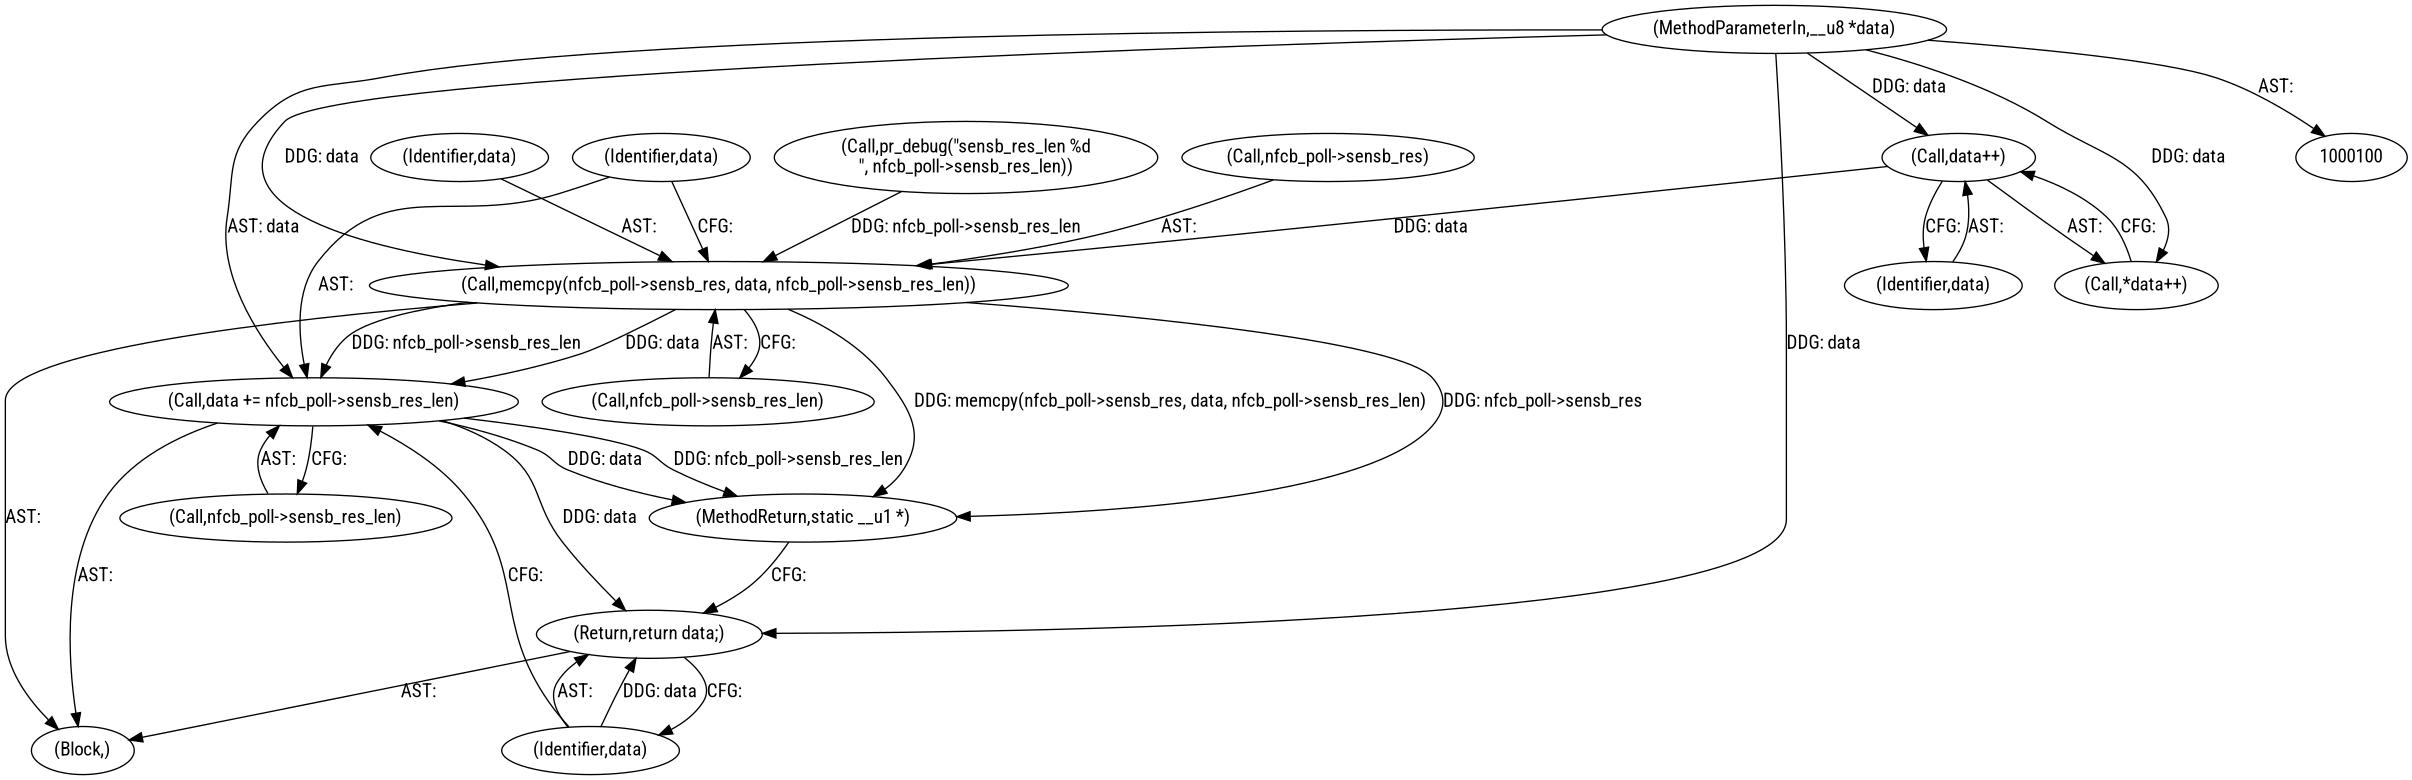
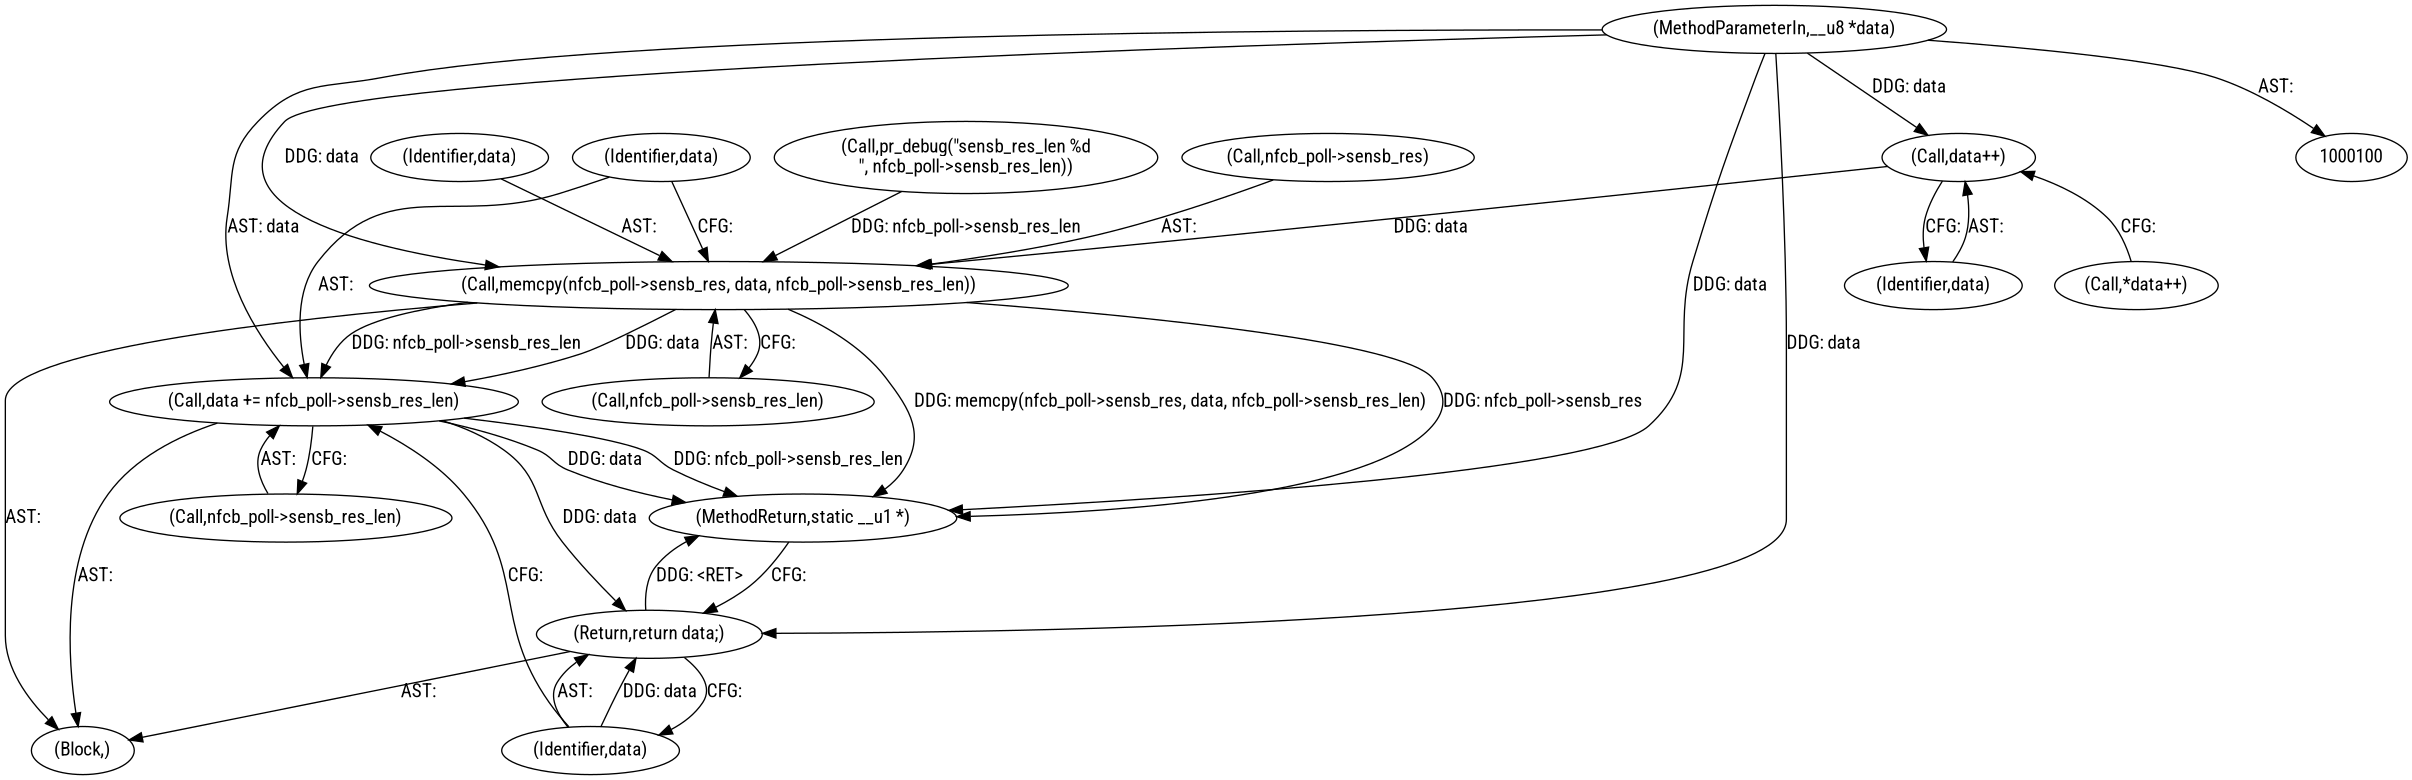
(2045, 120) -> (1505, 464)
(2040, 218) -> none
none -> (654, 569)
